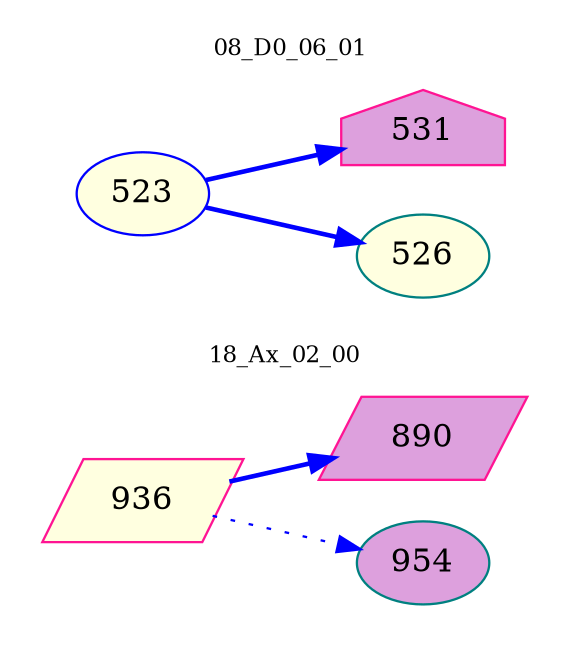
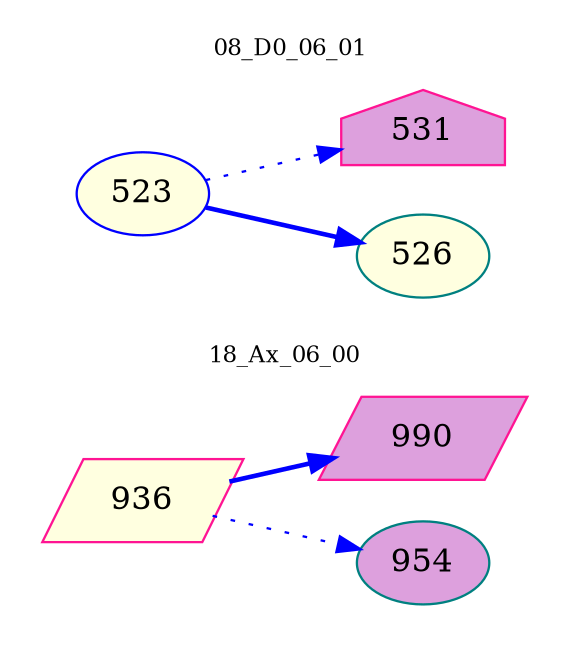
(262, 167) -> (262, 167)
(285, 356) -> (285, 356)
(423, 438) -> (423, 438)
